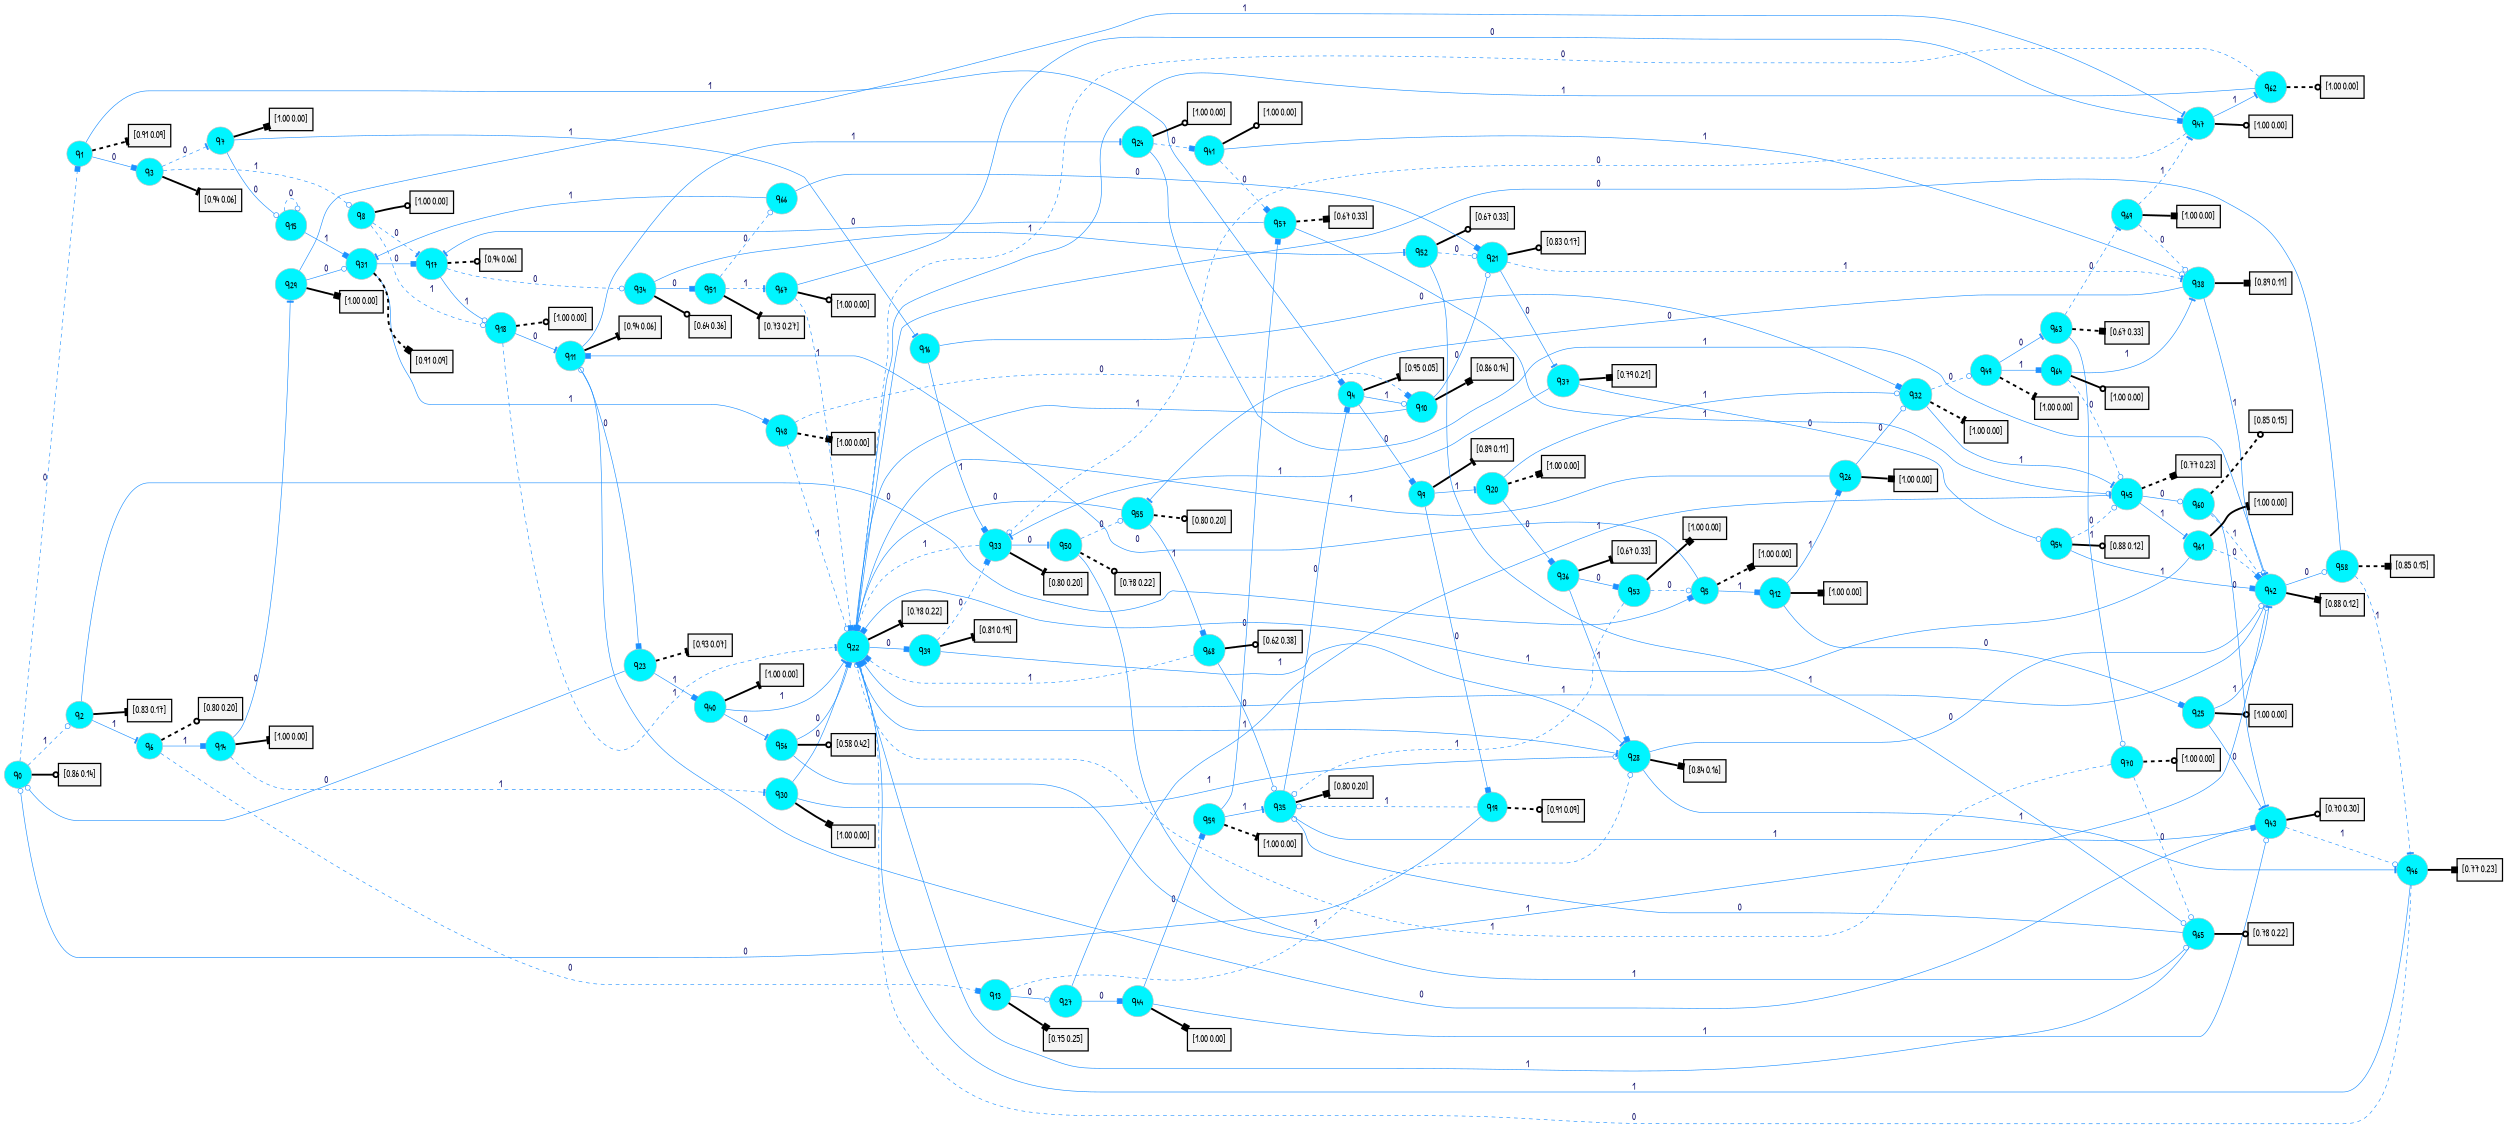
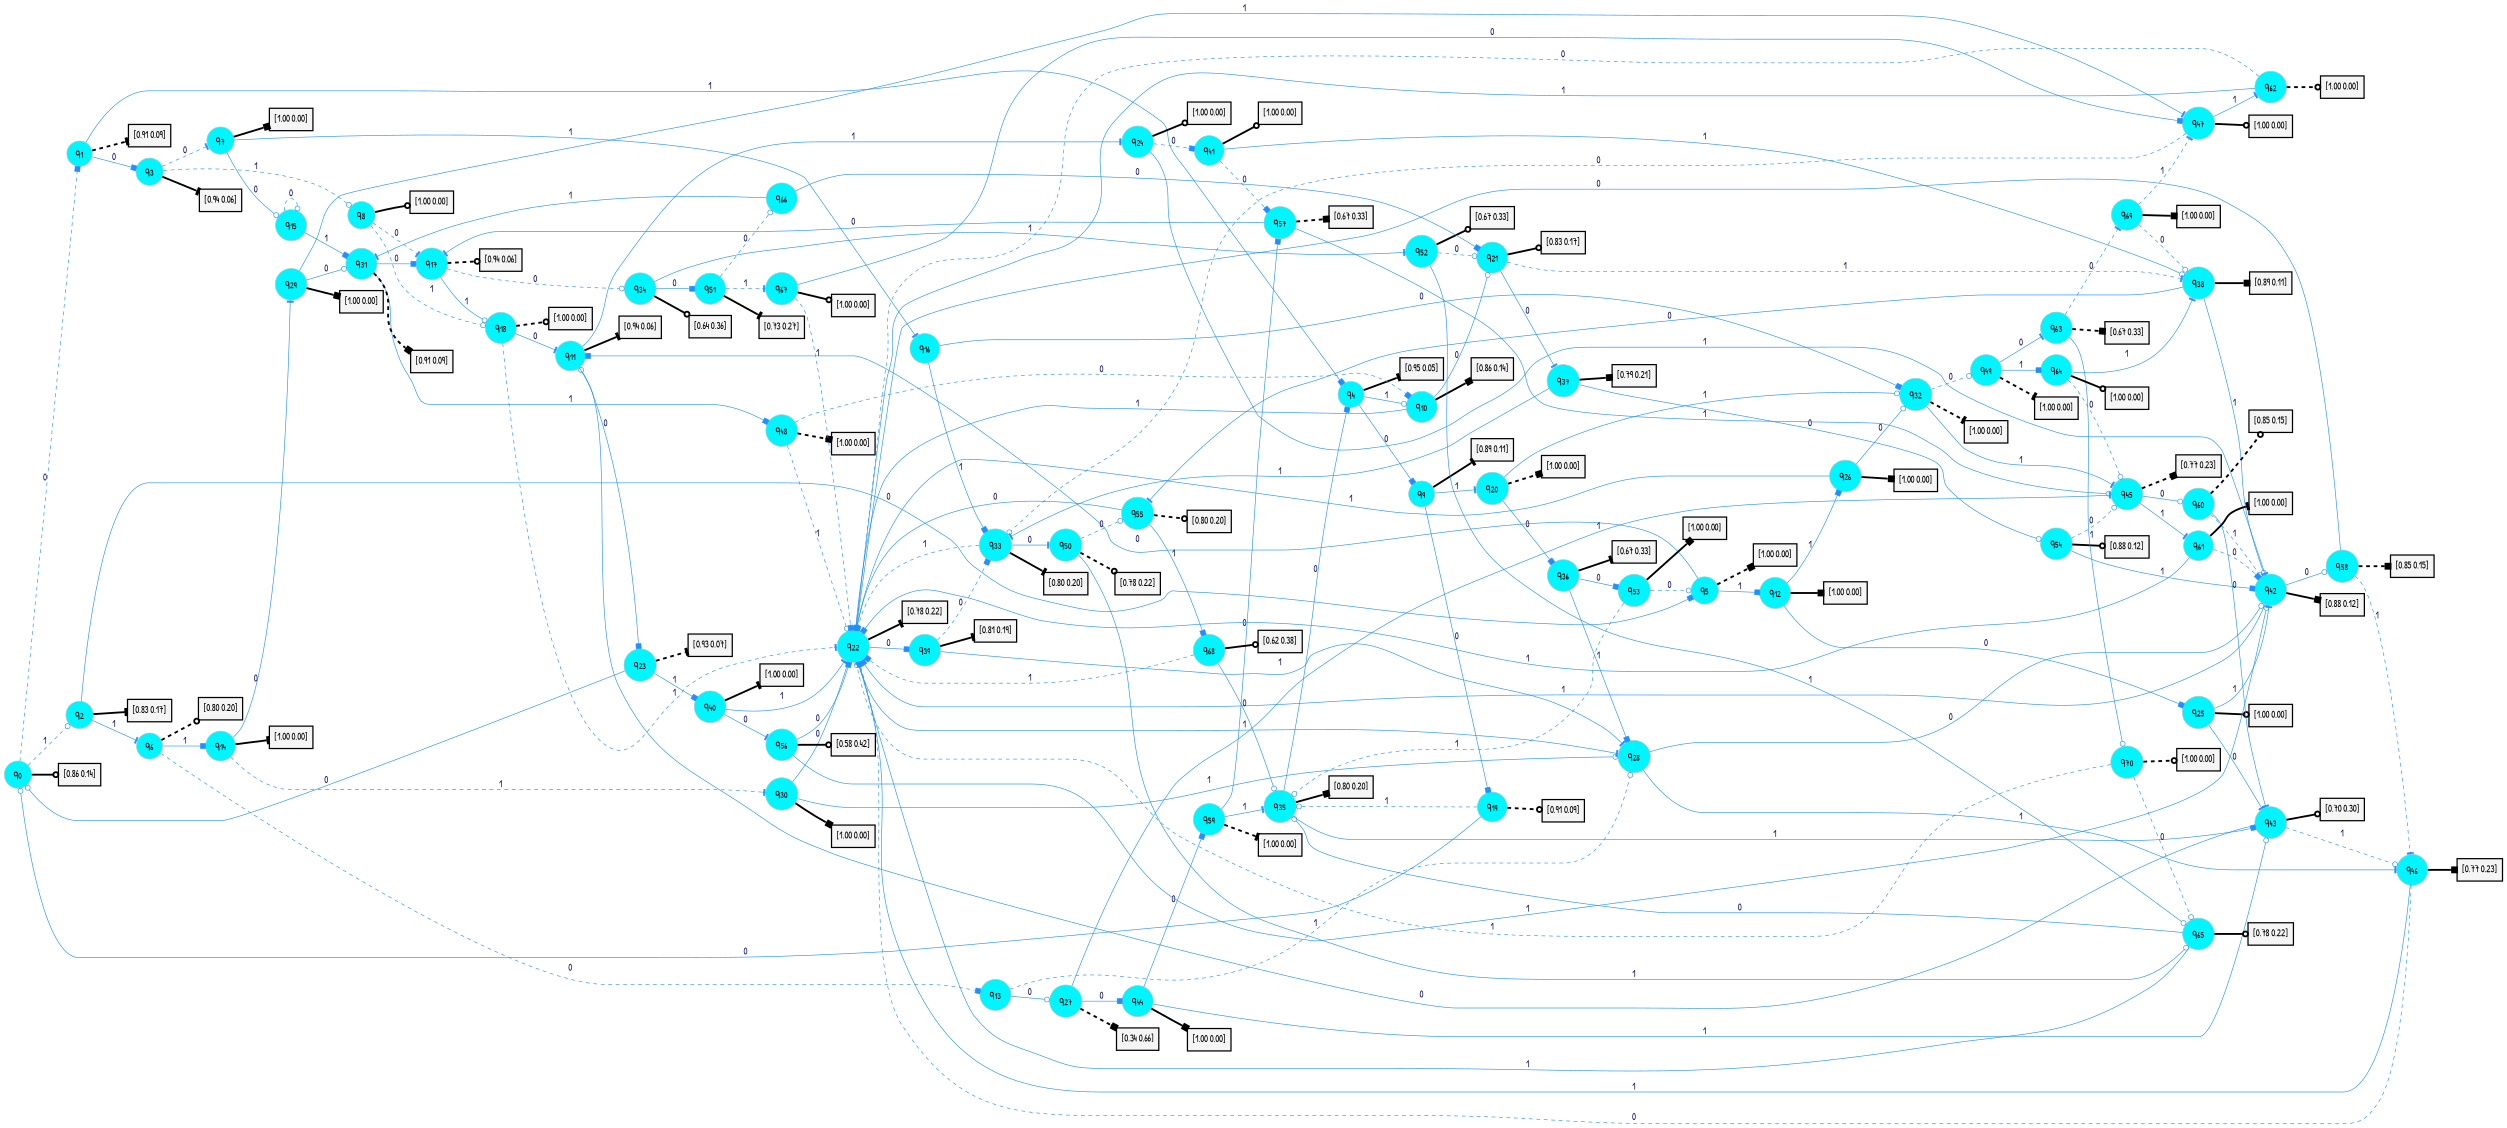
(1705, 771) -> none
none -> (1138, 1039)
(1066, 1040) -> none
